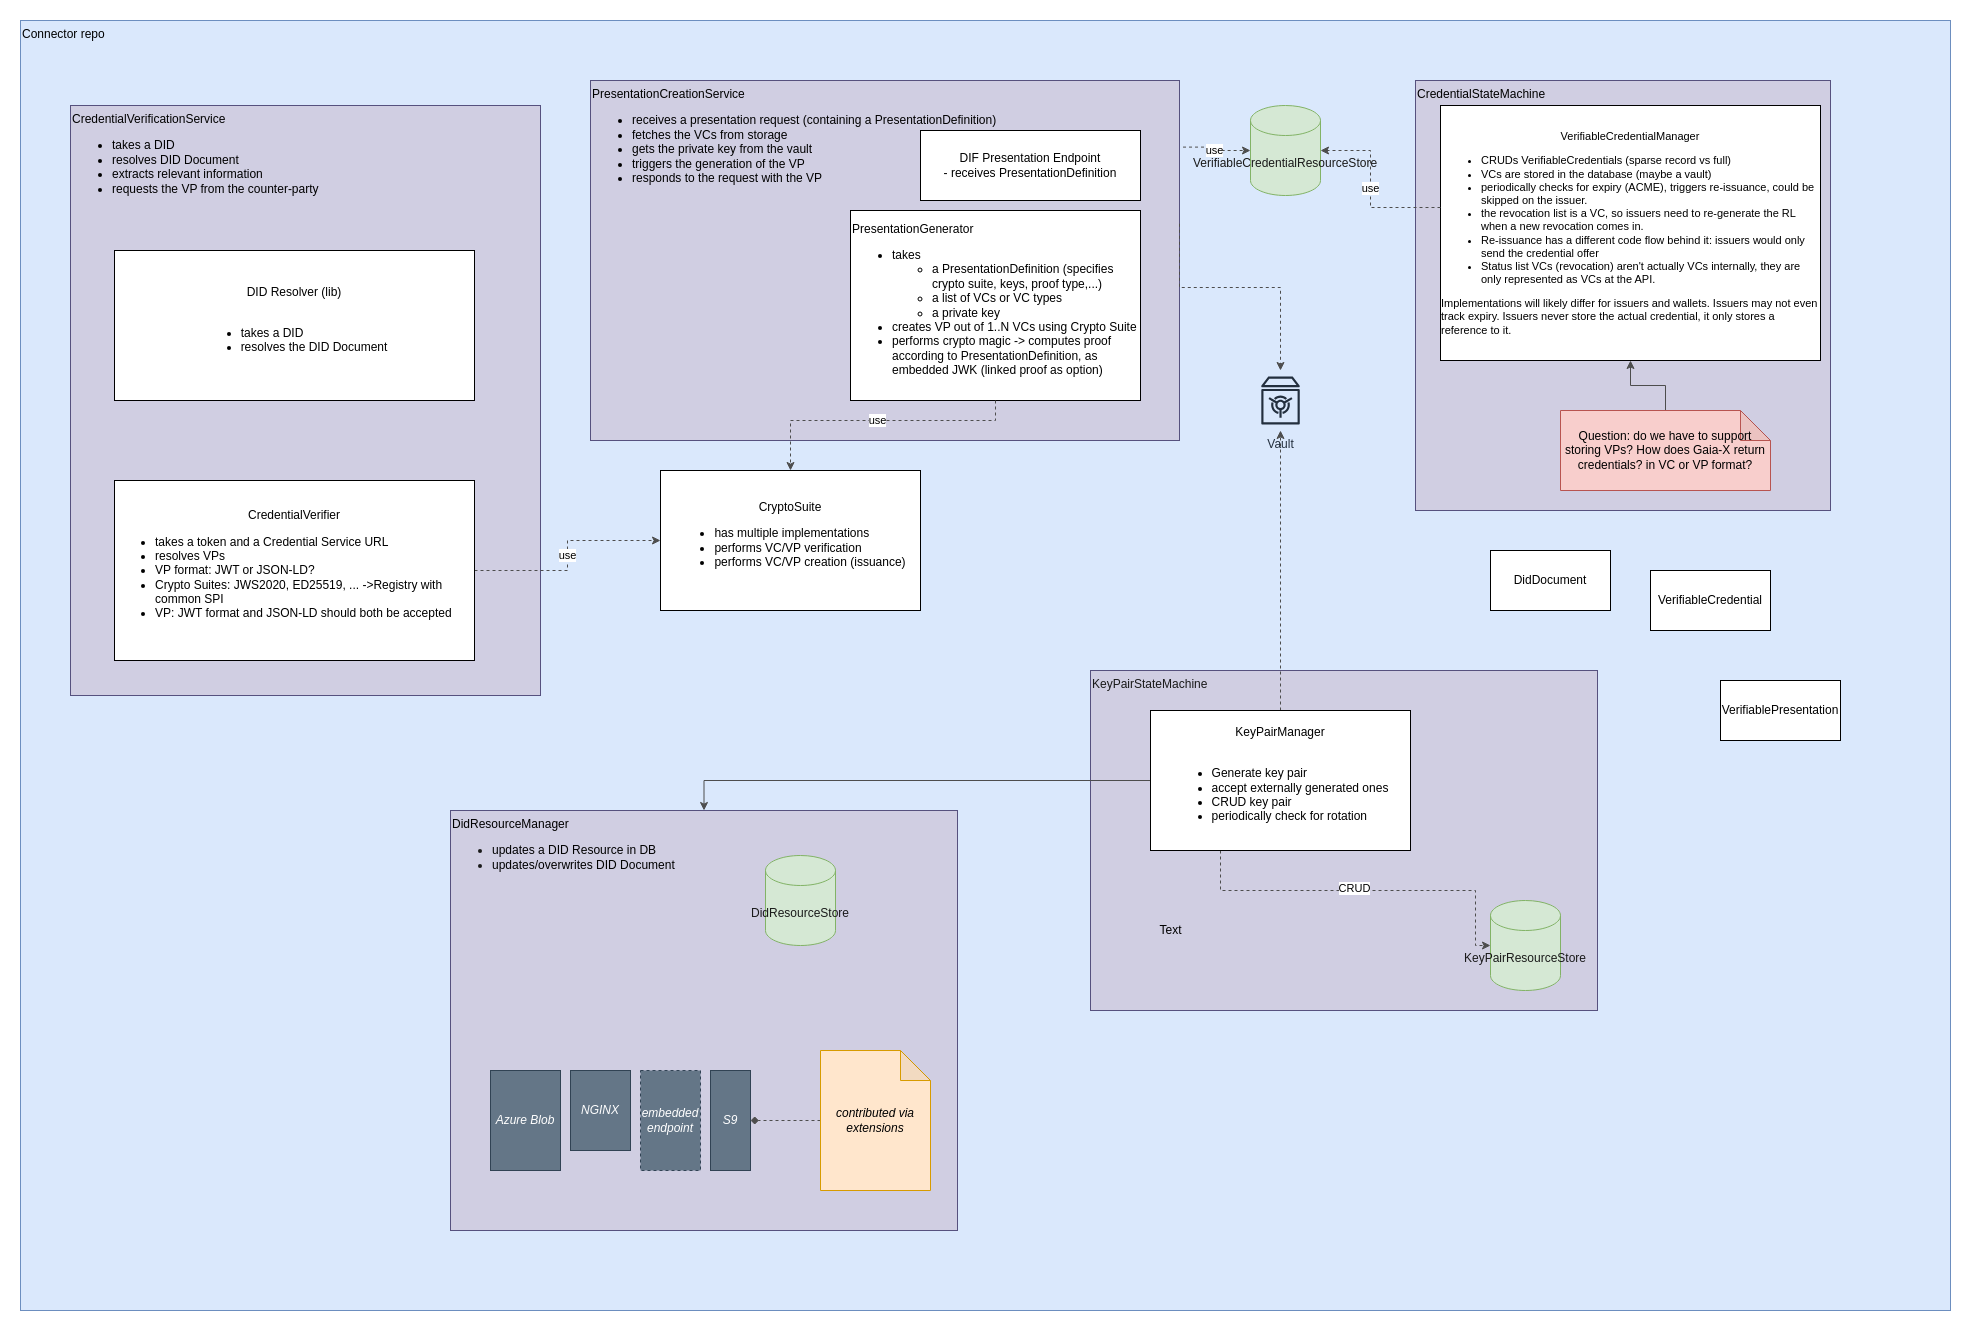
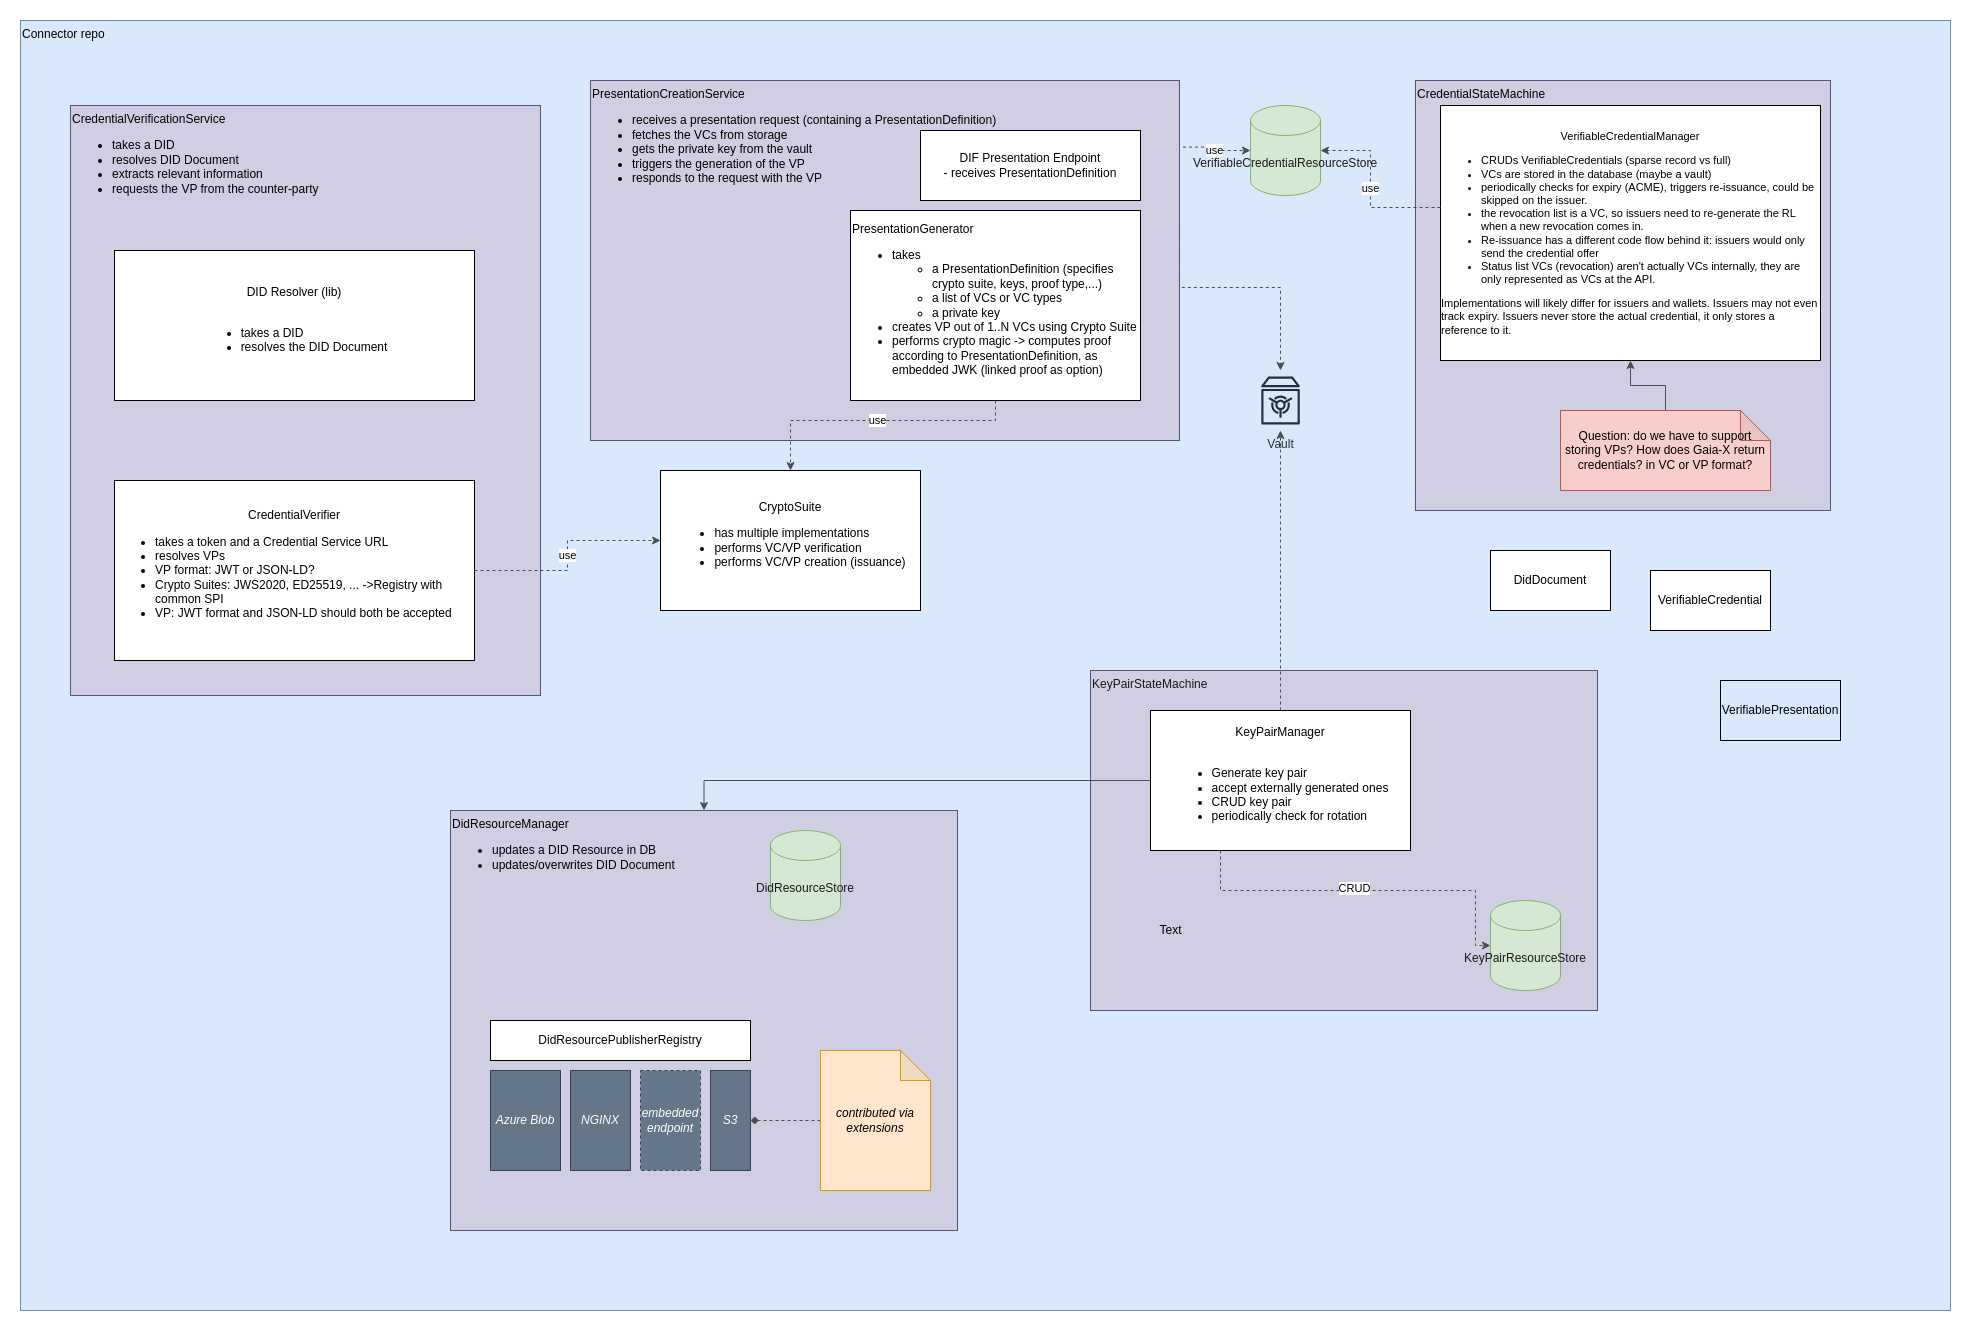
(1781, 711) -> (1781, 711)
(801, 901) -> (806, 876)
none -> (621, 1041)
(601, 1111) -> (601, 1121)
(731, 1121) -> (731, 1121)
